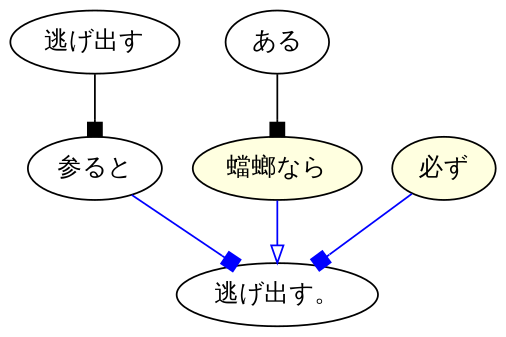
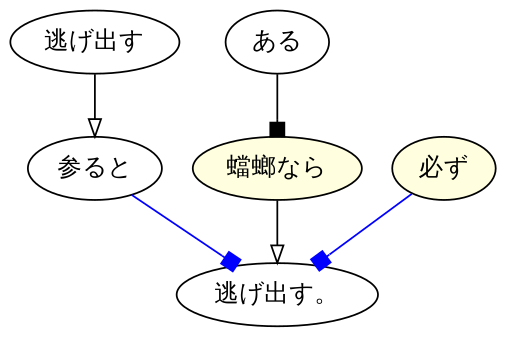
(95, 97) -> (95, 97)
(277, 223) -> (277, 223)
